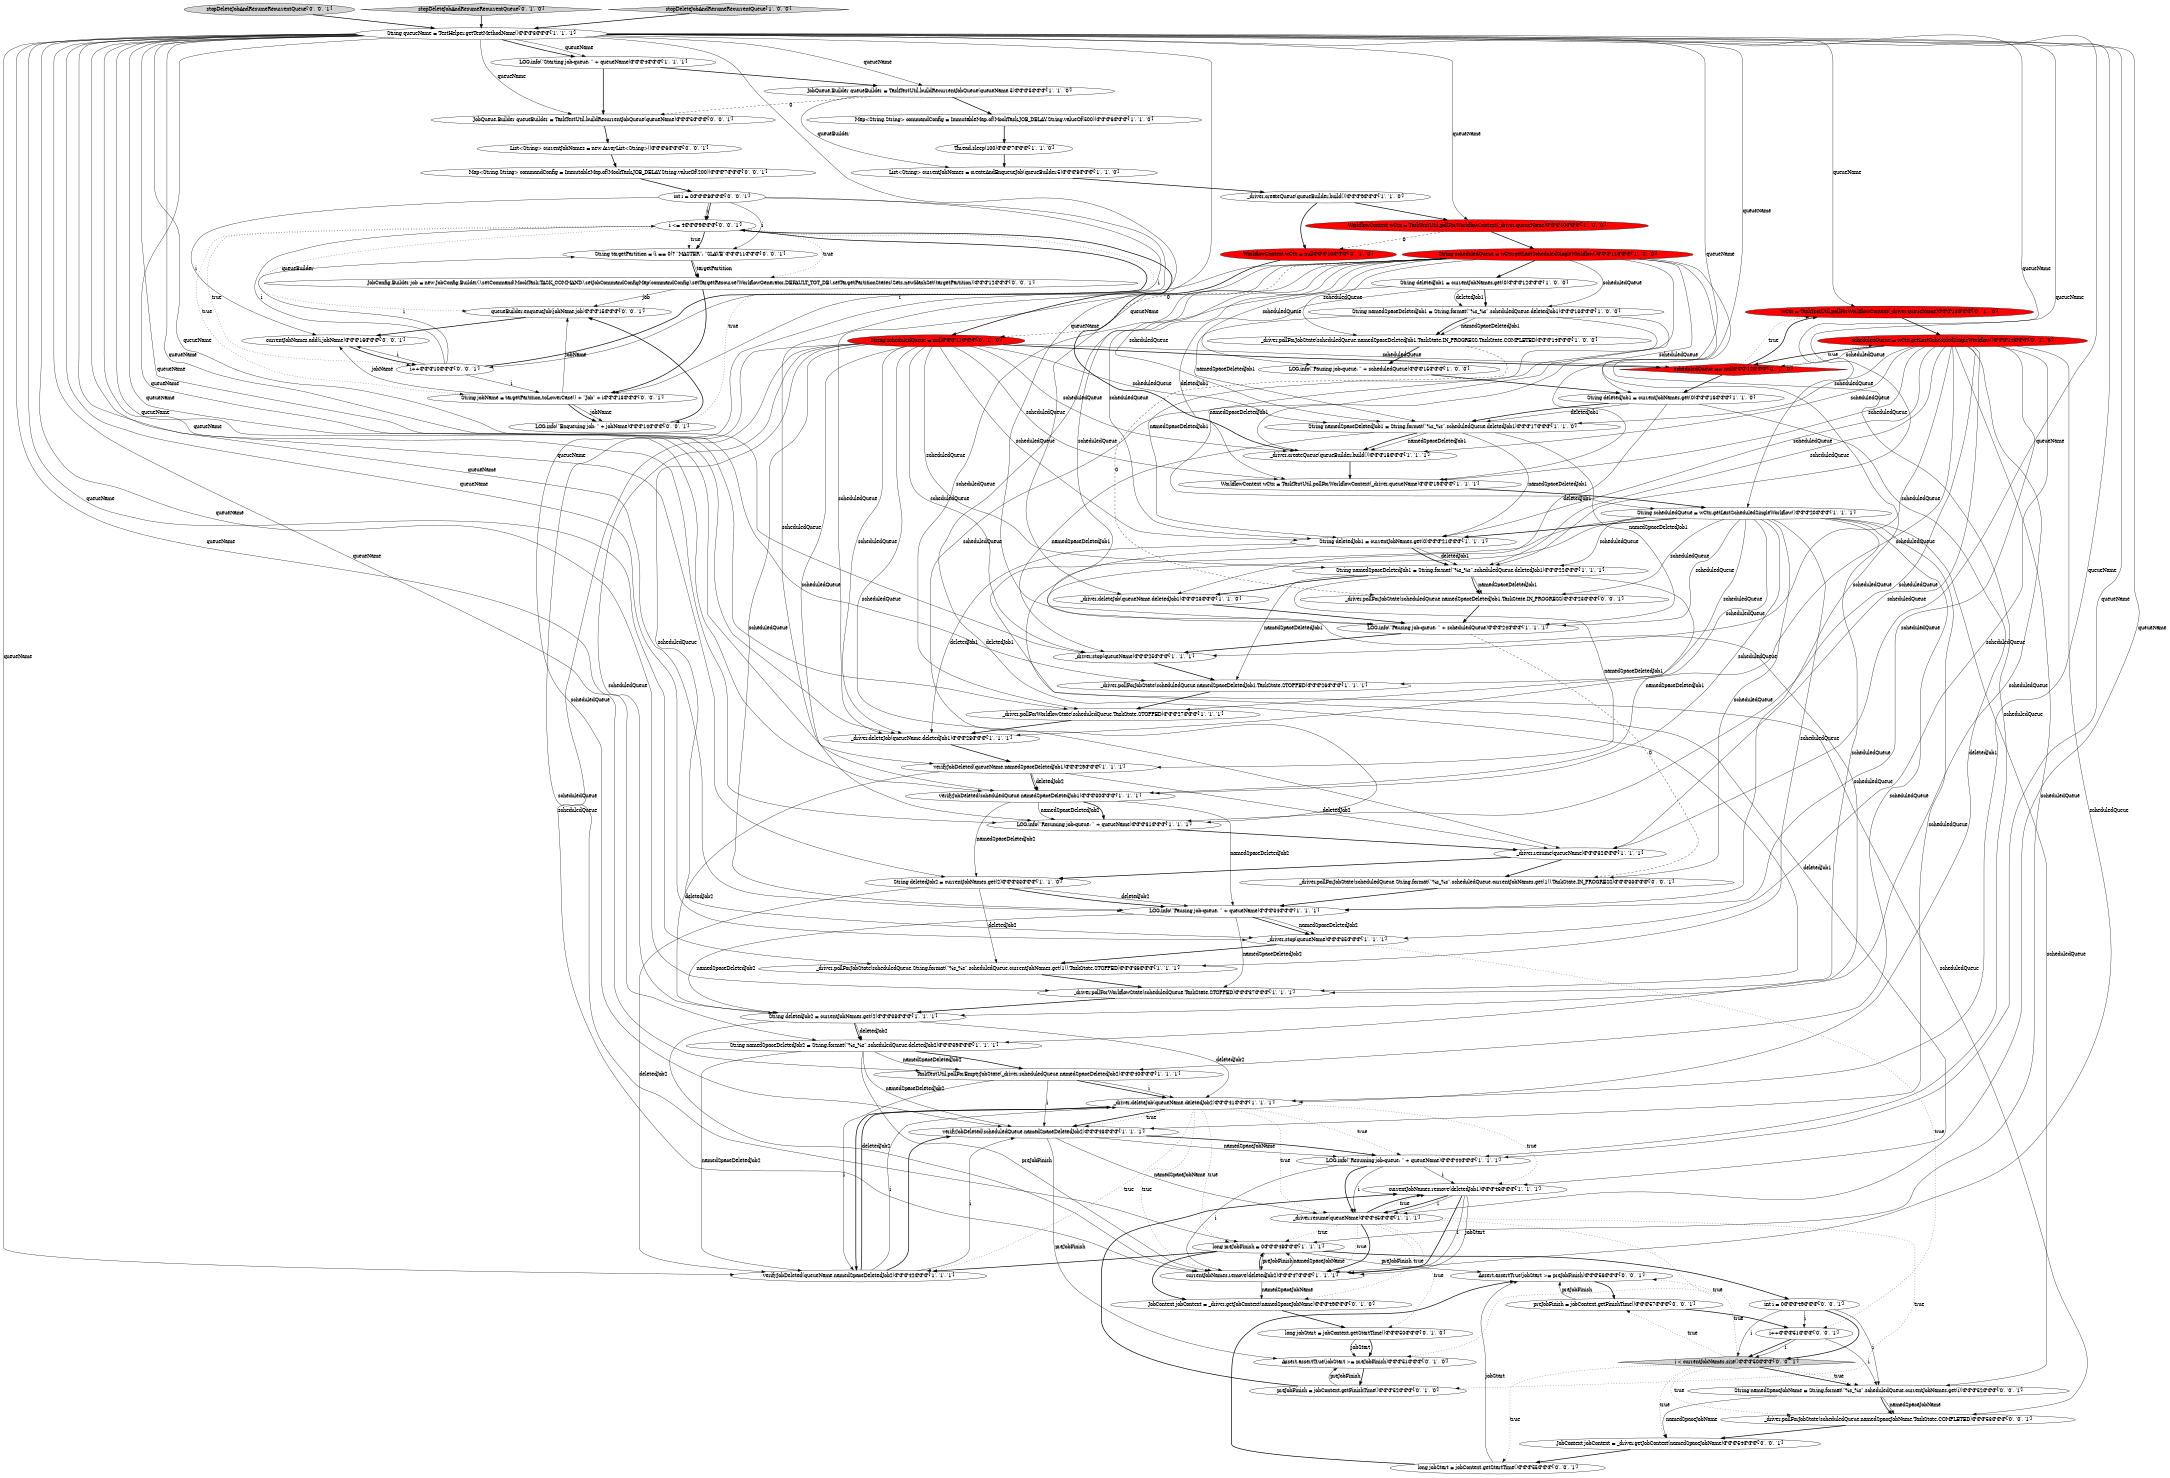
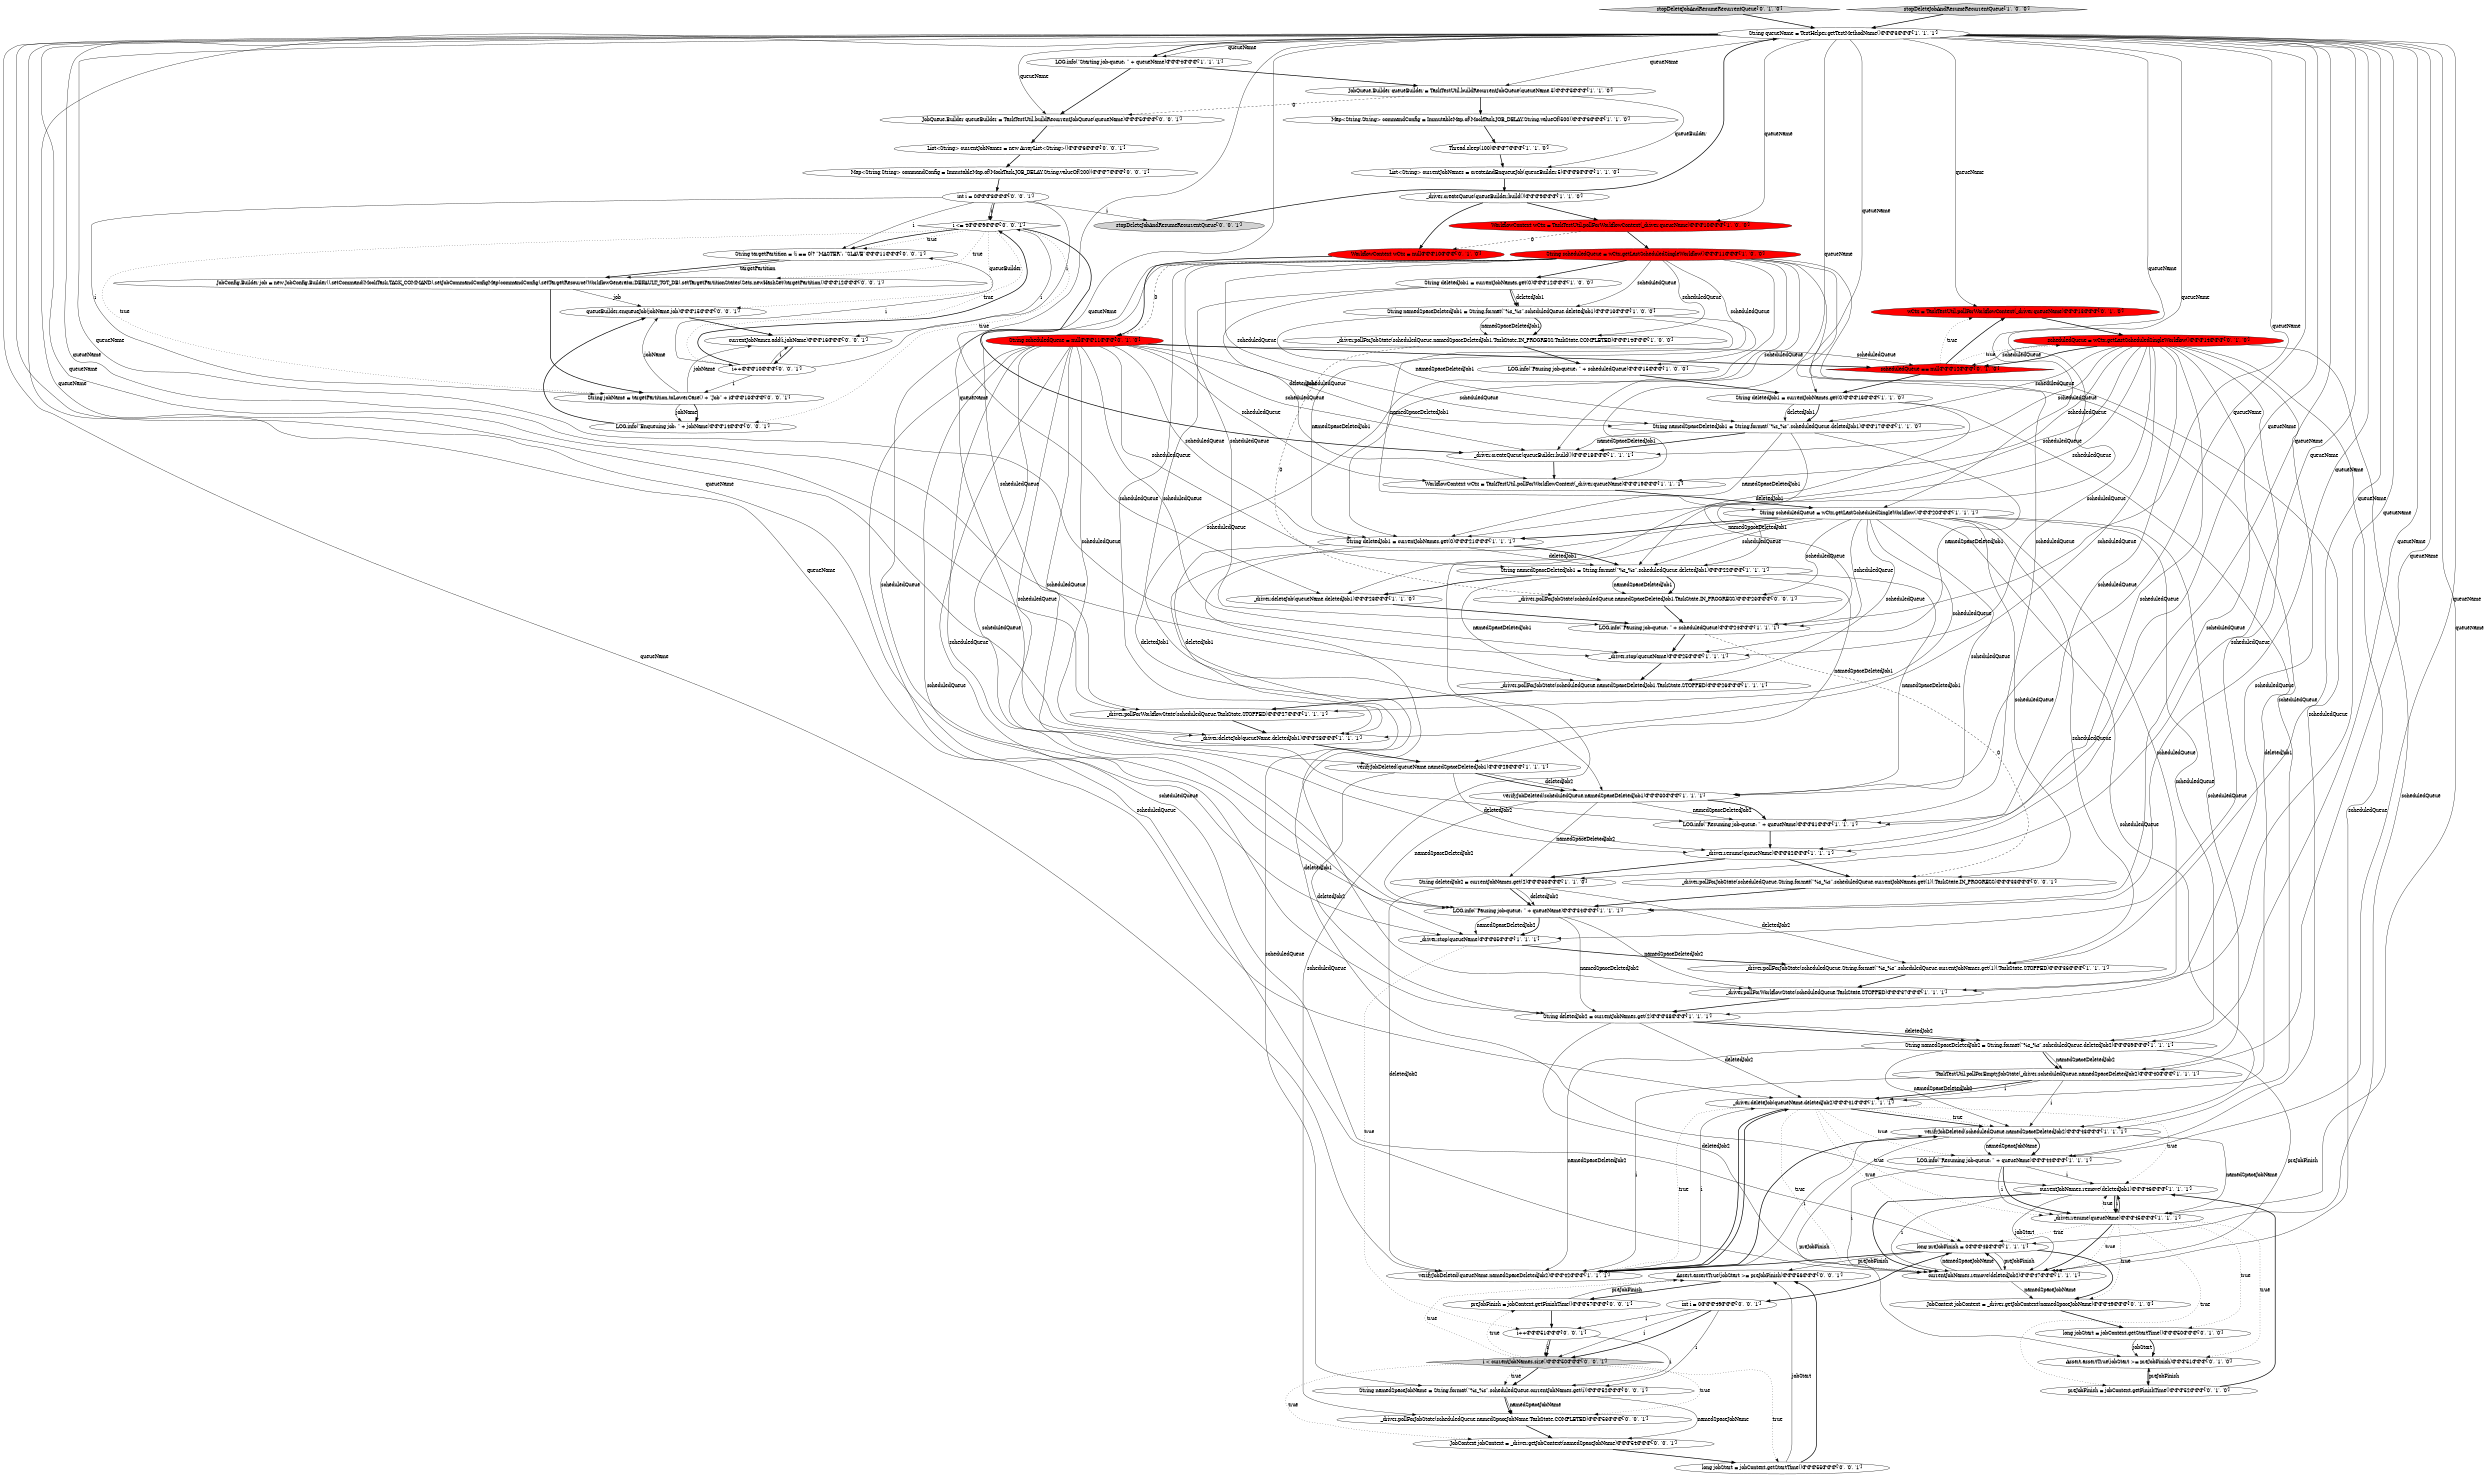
(705, 226) -> (989, 226)
(1161, 268) -> (1085, 211)
